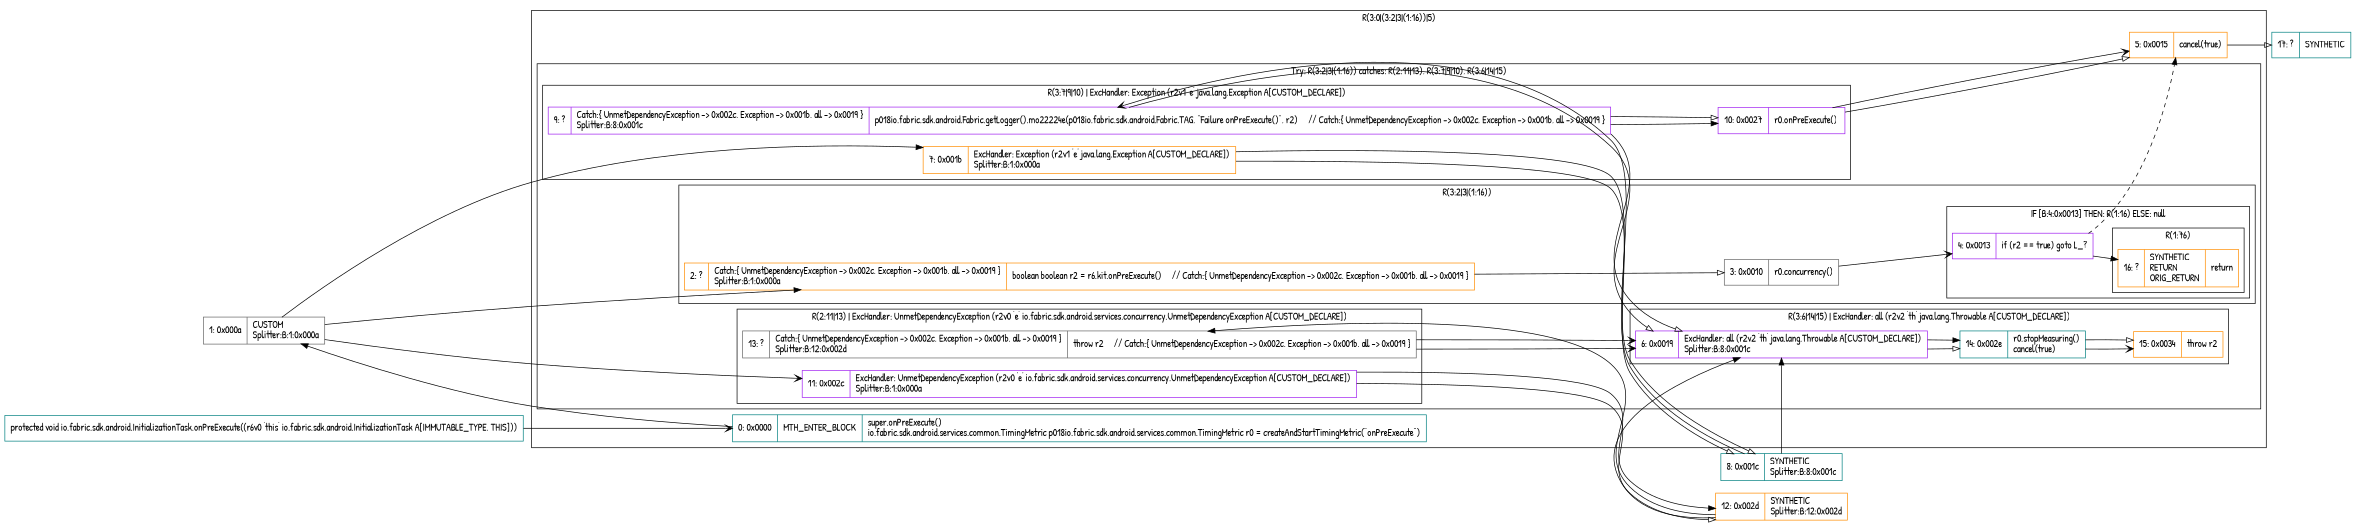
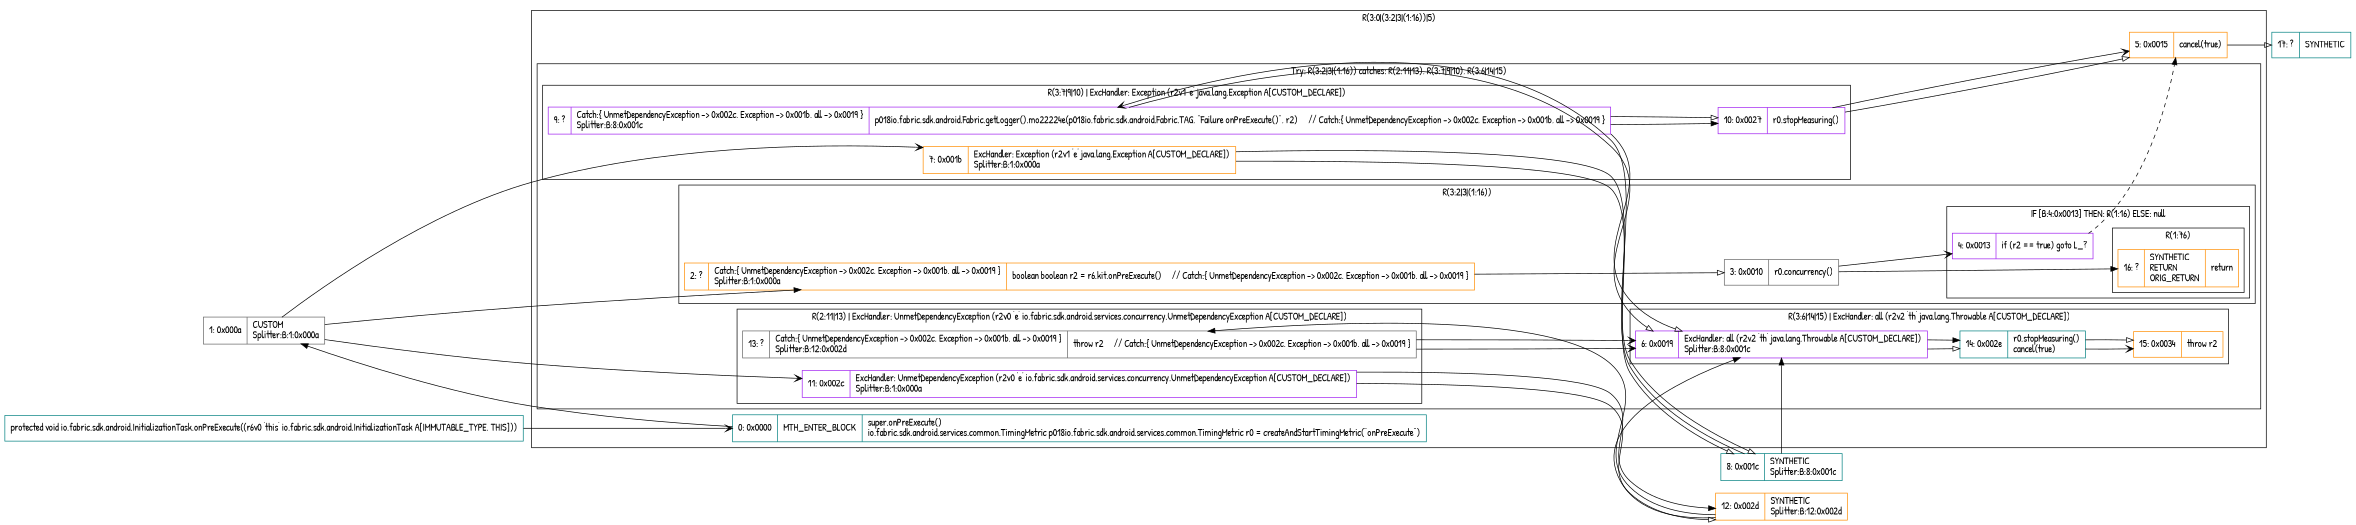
(1806, 120) -> (1806, 120)
(581, 170) -> (581, 170)
(2102, 257) -> (1975, 270)
